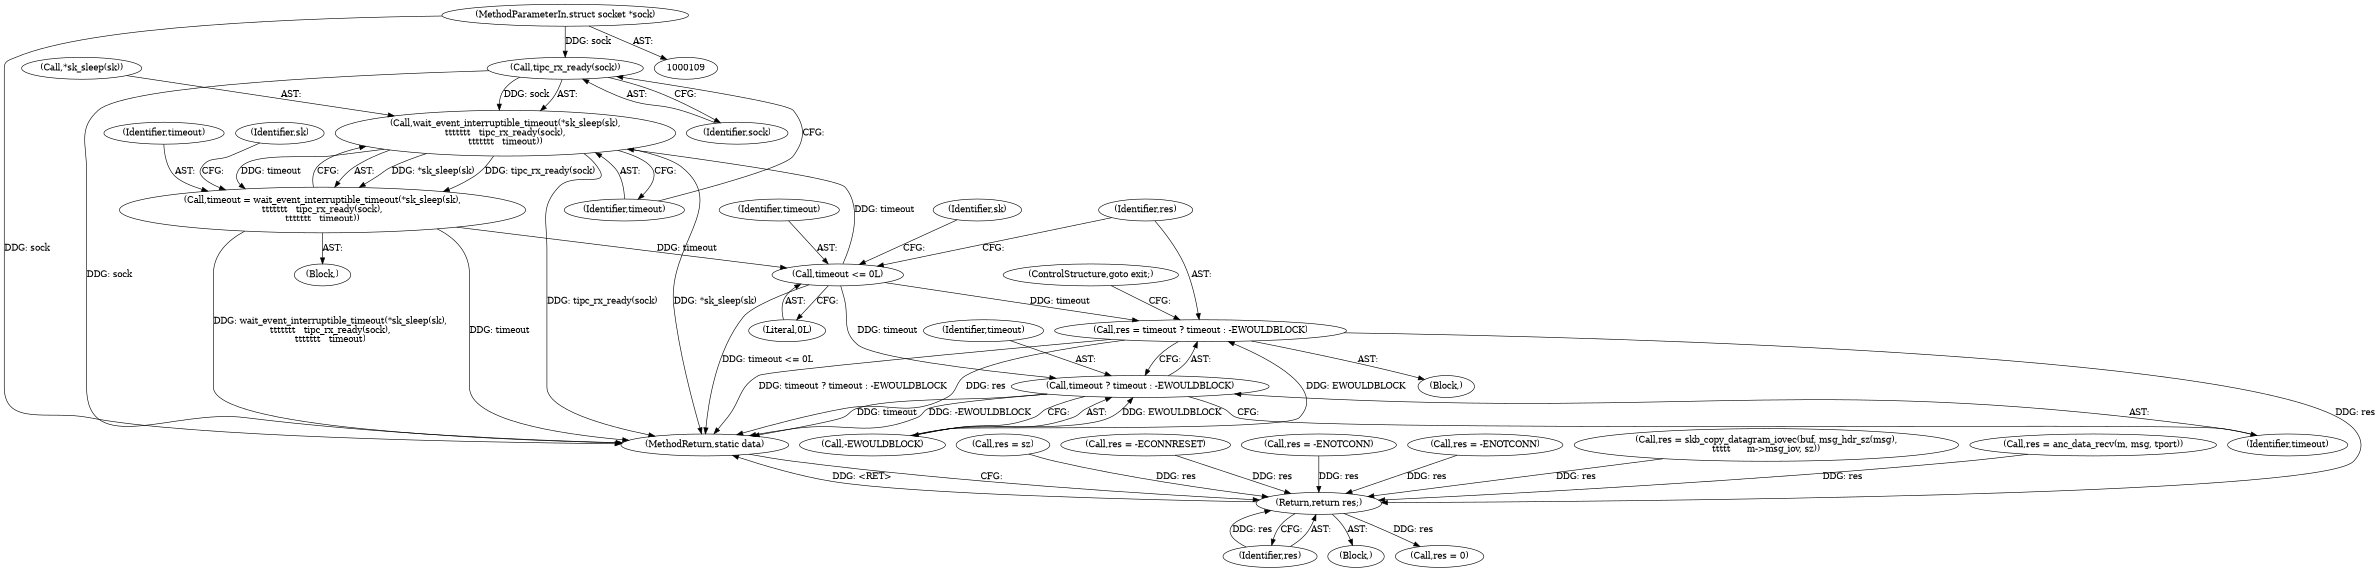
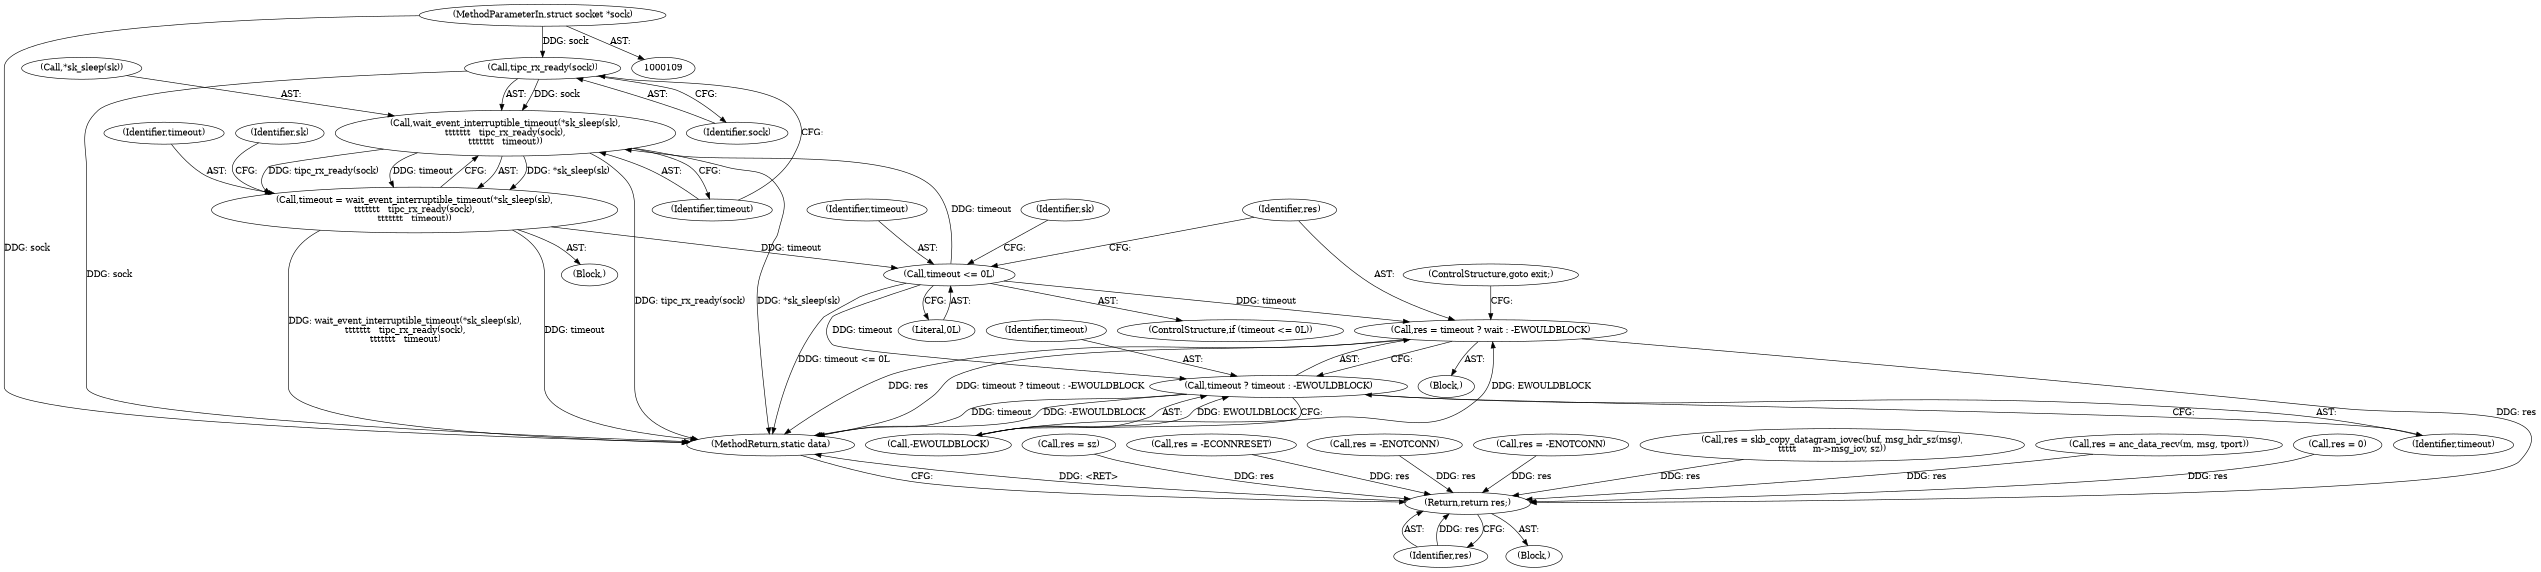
(1201, 331) -> (1491, 331)
none -> (1230, 331)
(1379, 528) -> (1926, 490)
